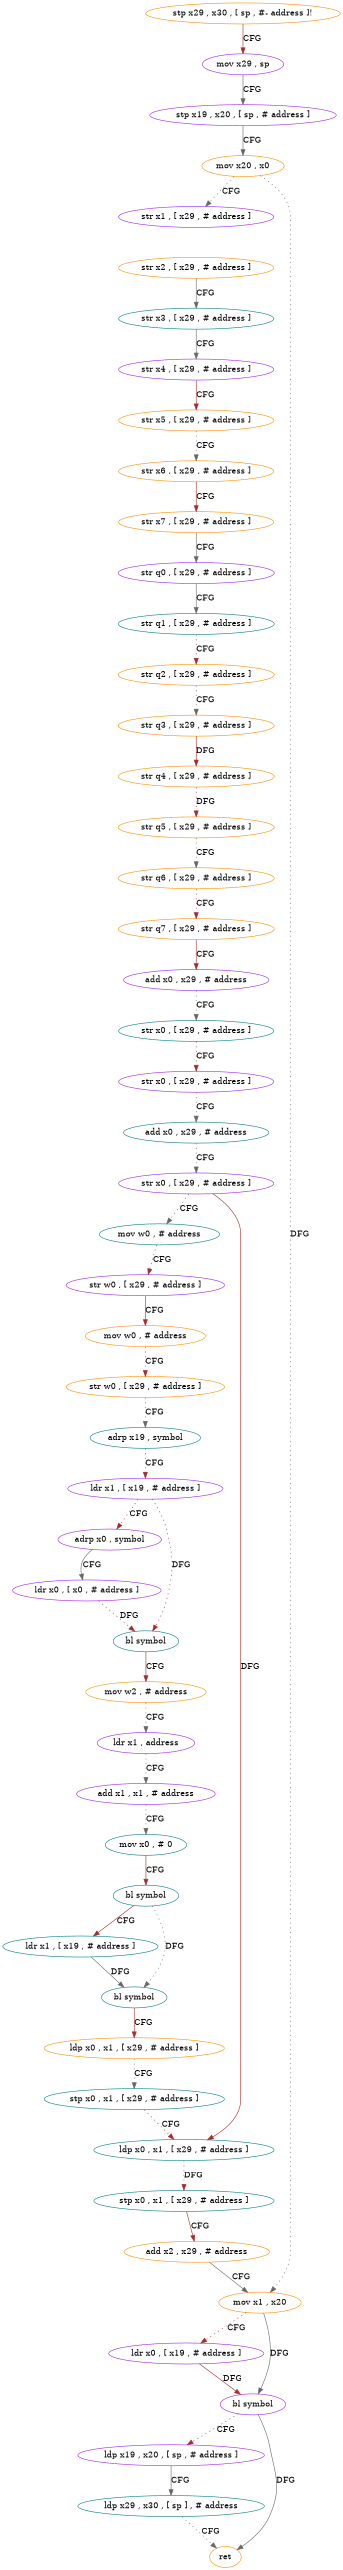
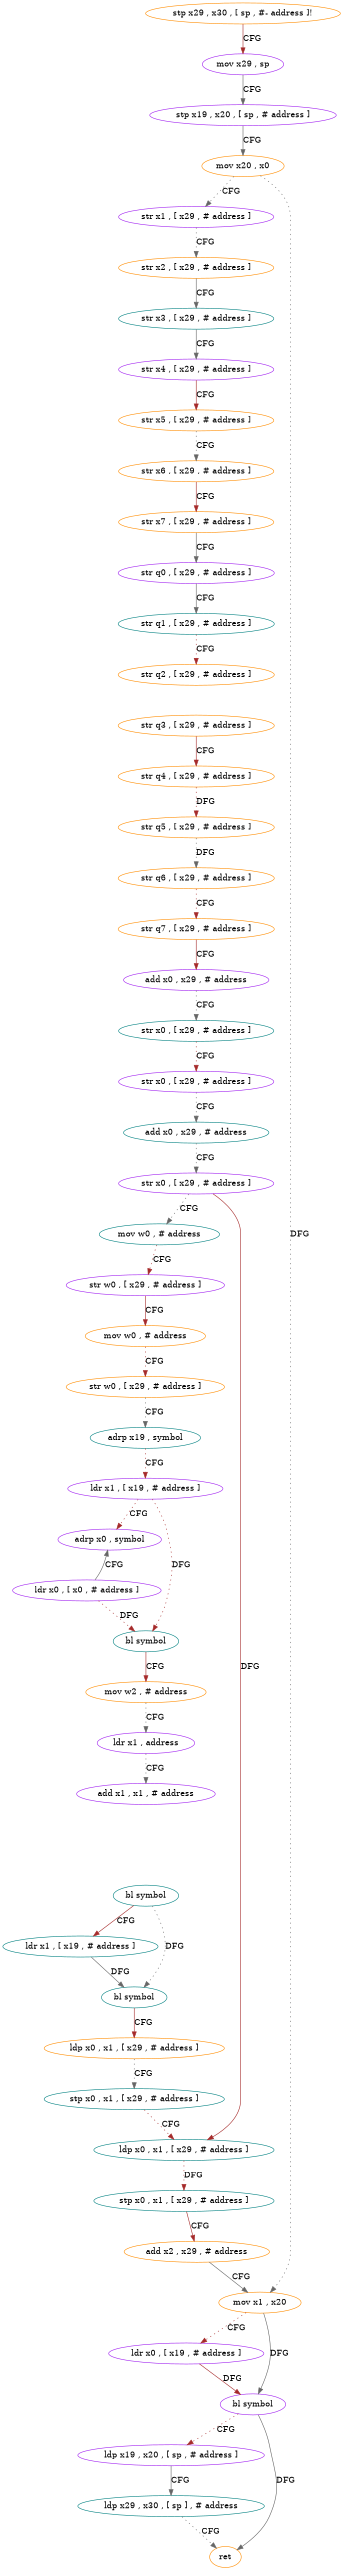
none -> (196, 239)
(196, 697) -> none
(206, 751) -> (206, 751)
(206, 853) -> (206, 853)
(83, 1560) -> (102, 1569)
(146, 1845) -> none
